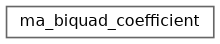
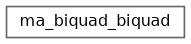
(110, 22) -> (95, 22)
